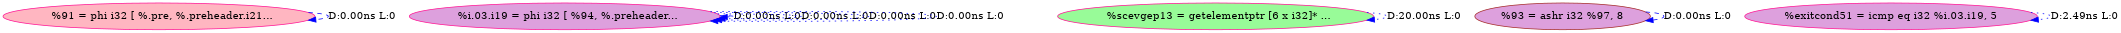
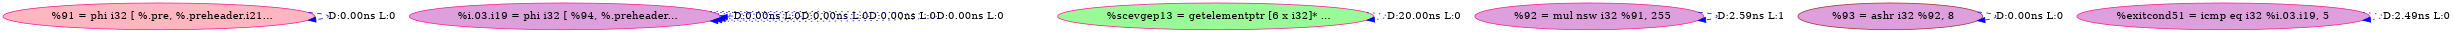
(1563, 16) -> (1890, 16)
none -> (1589, 16)
